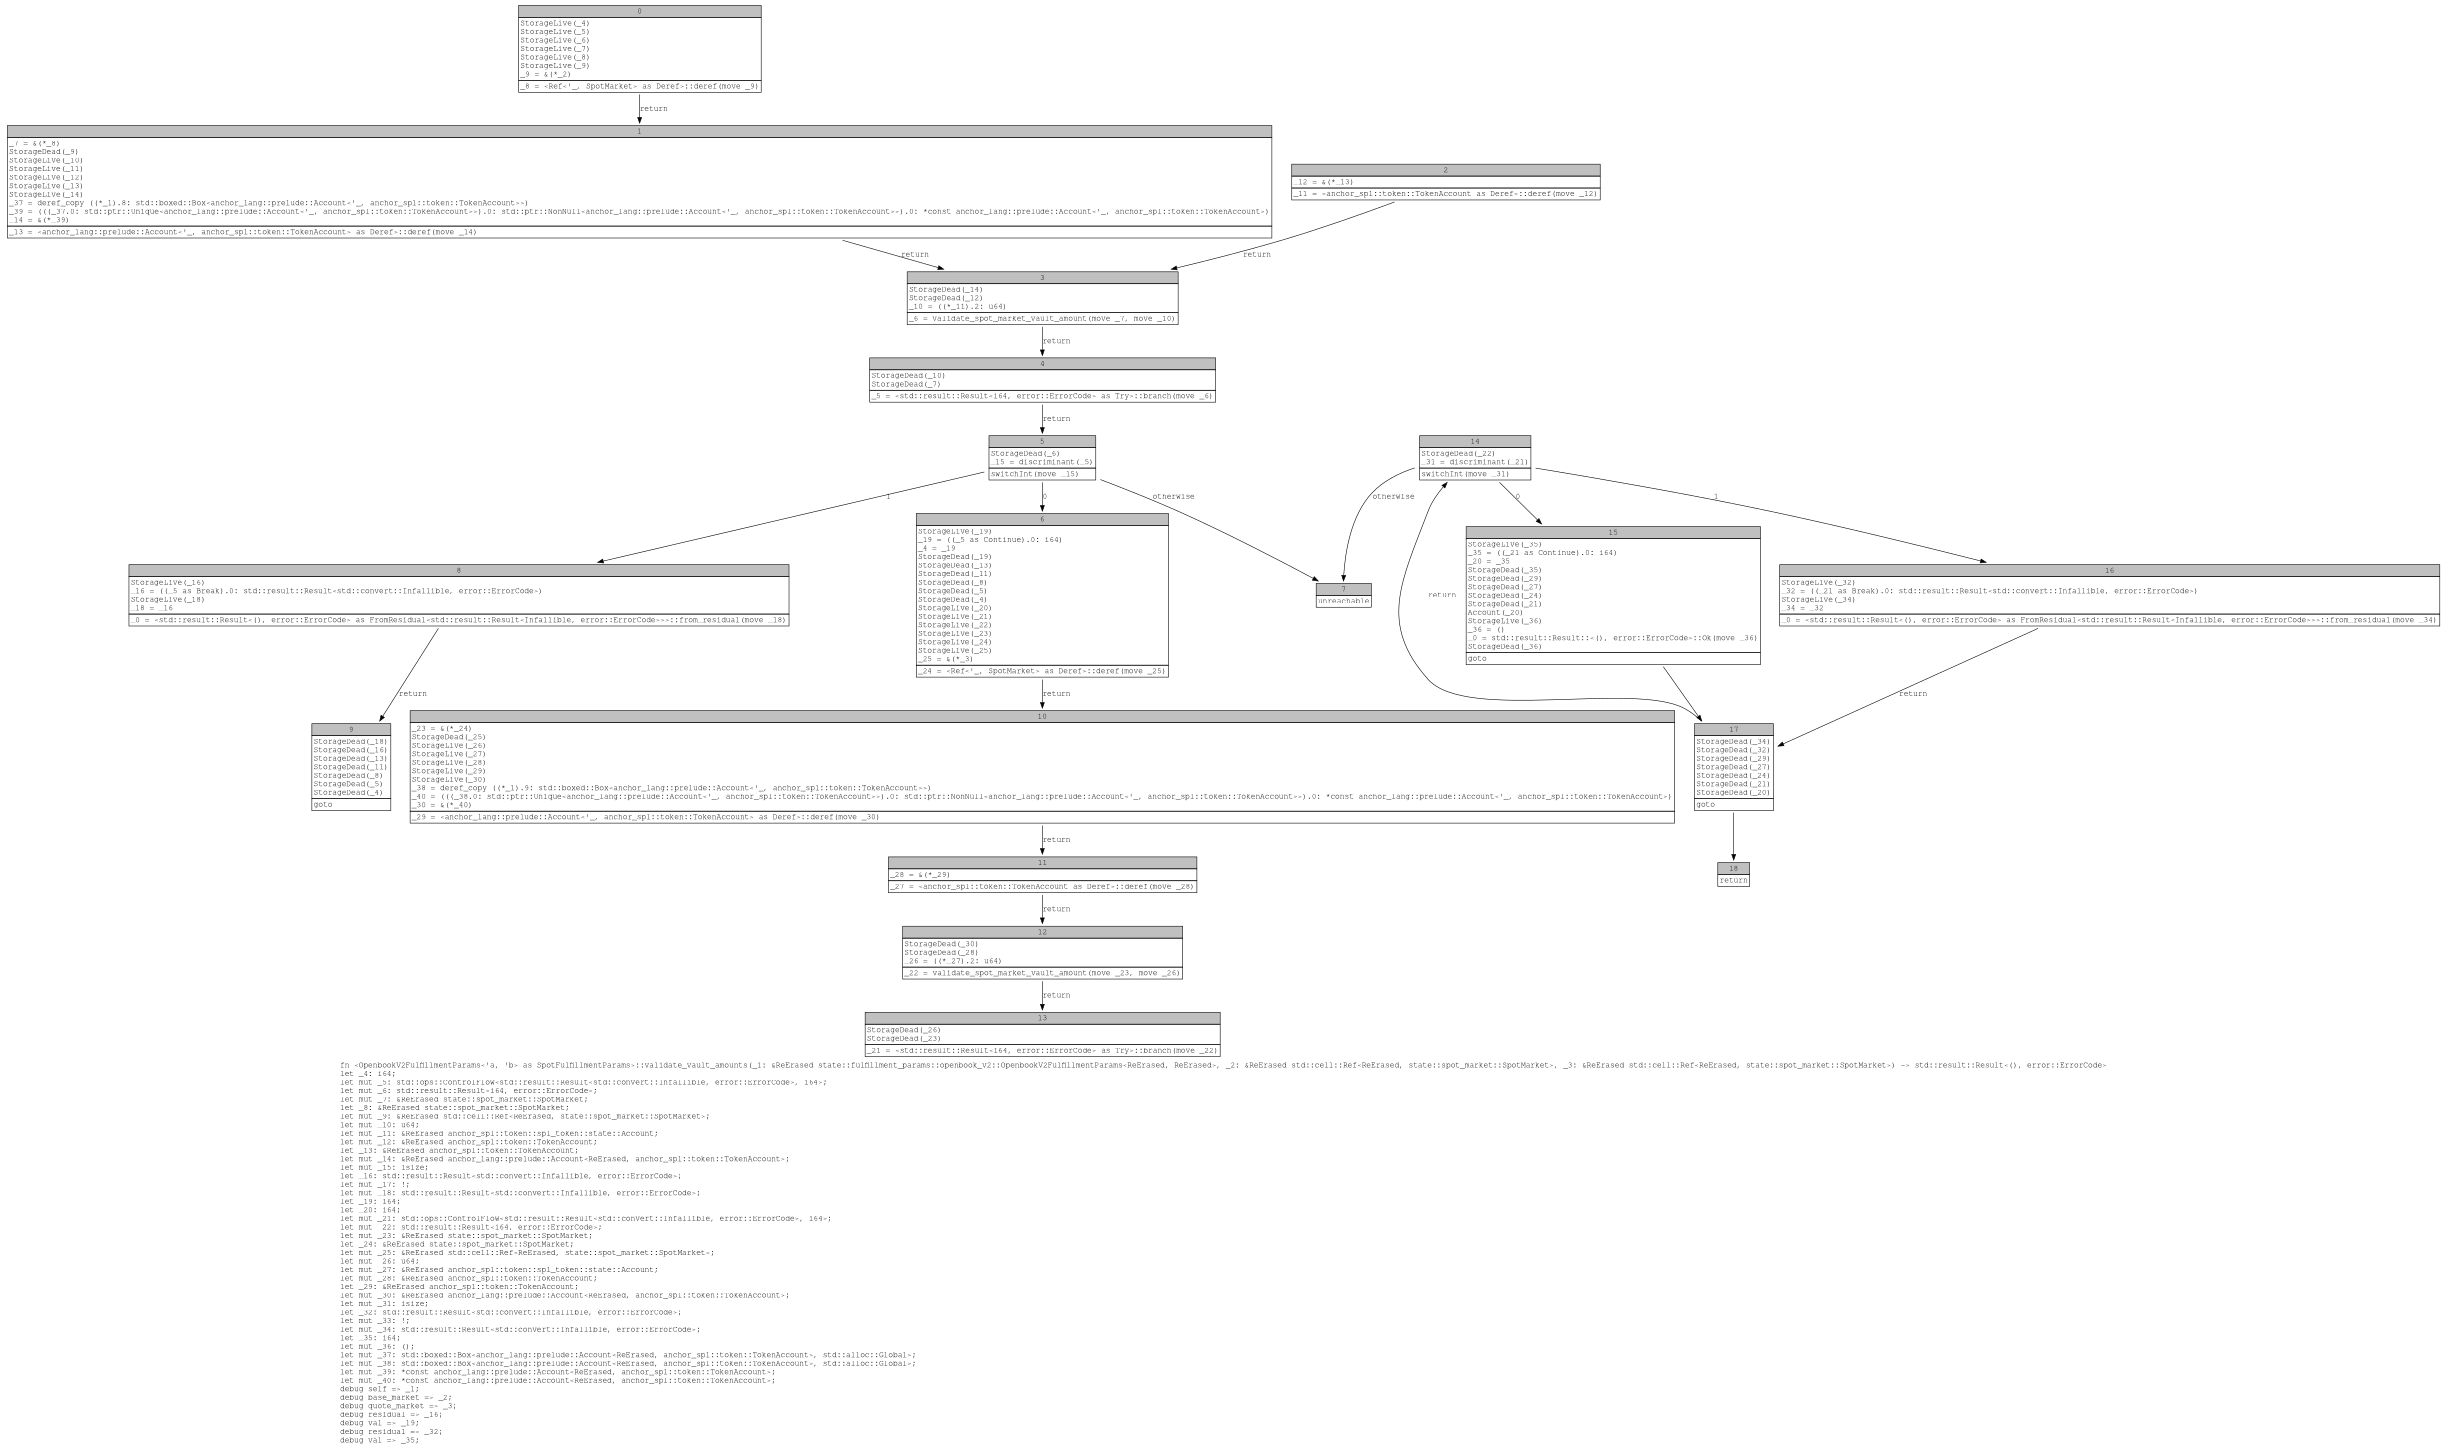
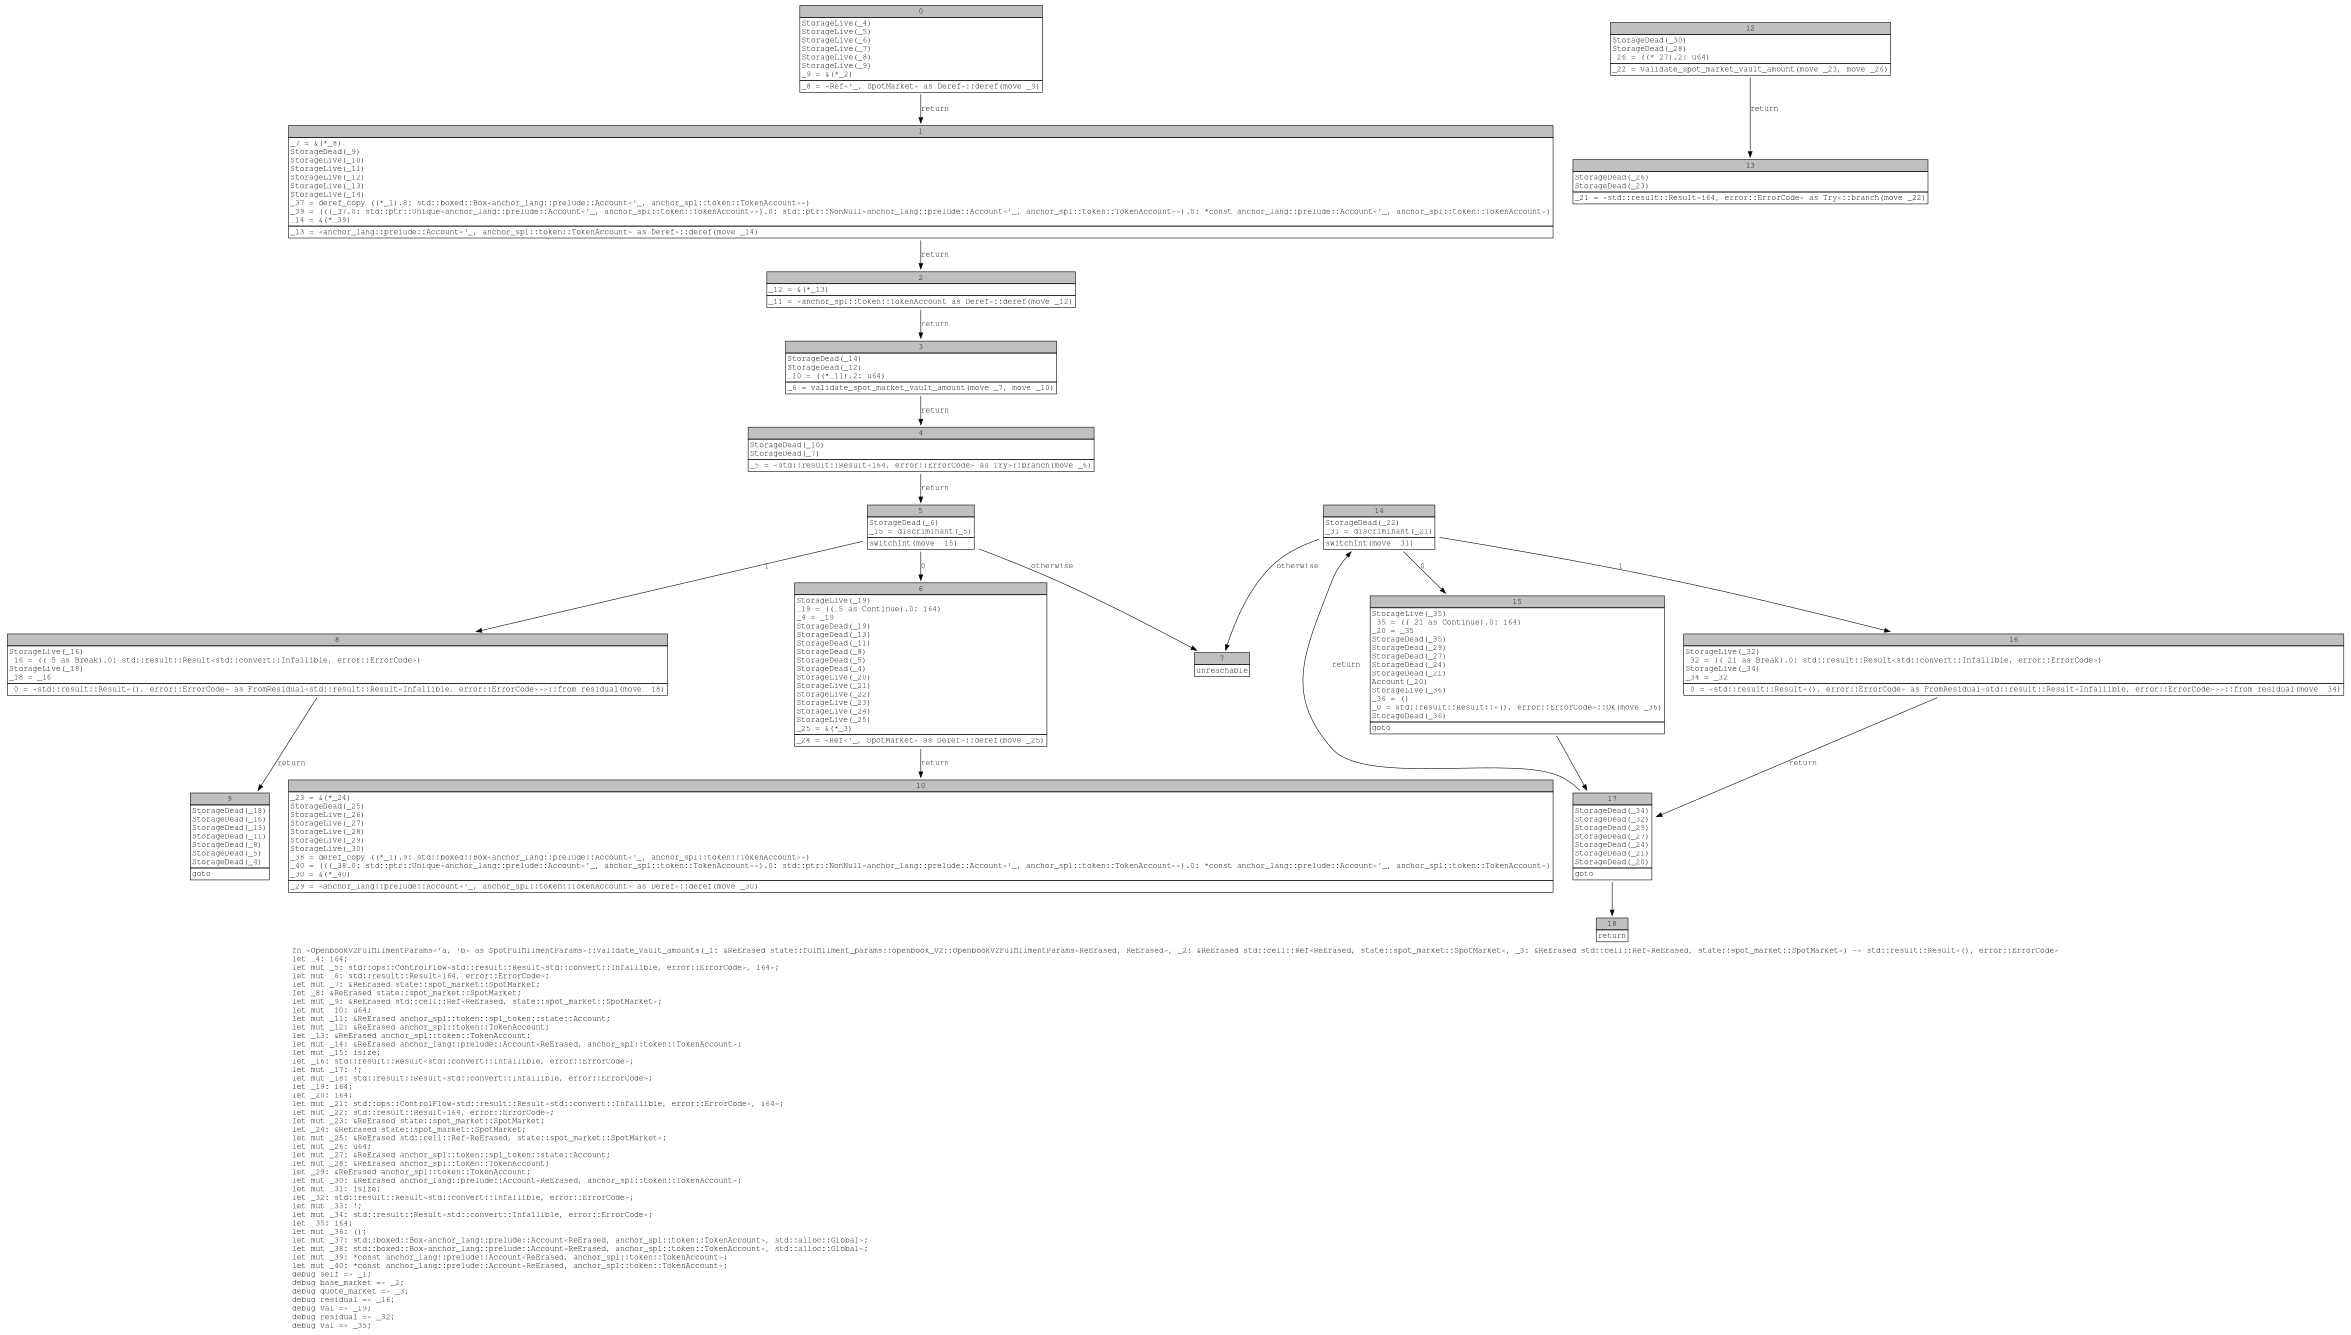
(890, 254) -> (921, 252)
(1042, 875) -> none
